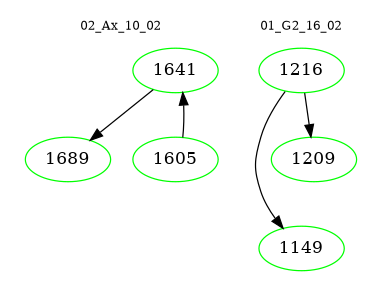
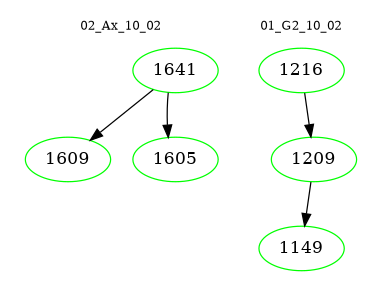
(302, 27) -> (302, 27)
(184, 121) -> (167, 109)
(257, 154) -> (309, 198)
(68, 159) -> (68, 159)
